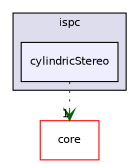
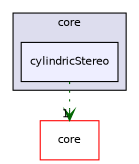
(70, 23) -> (70, 23)
